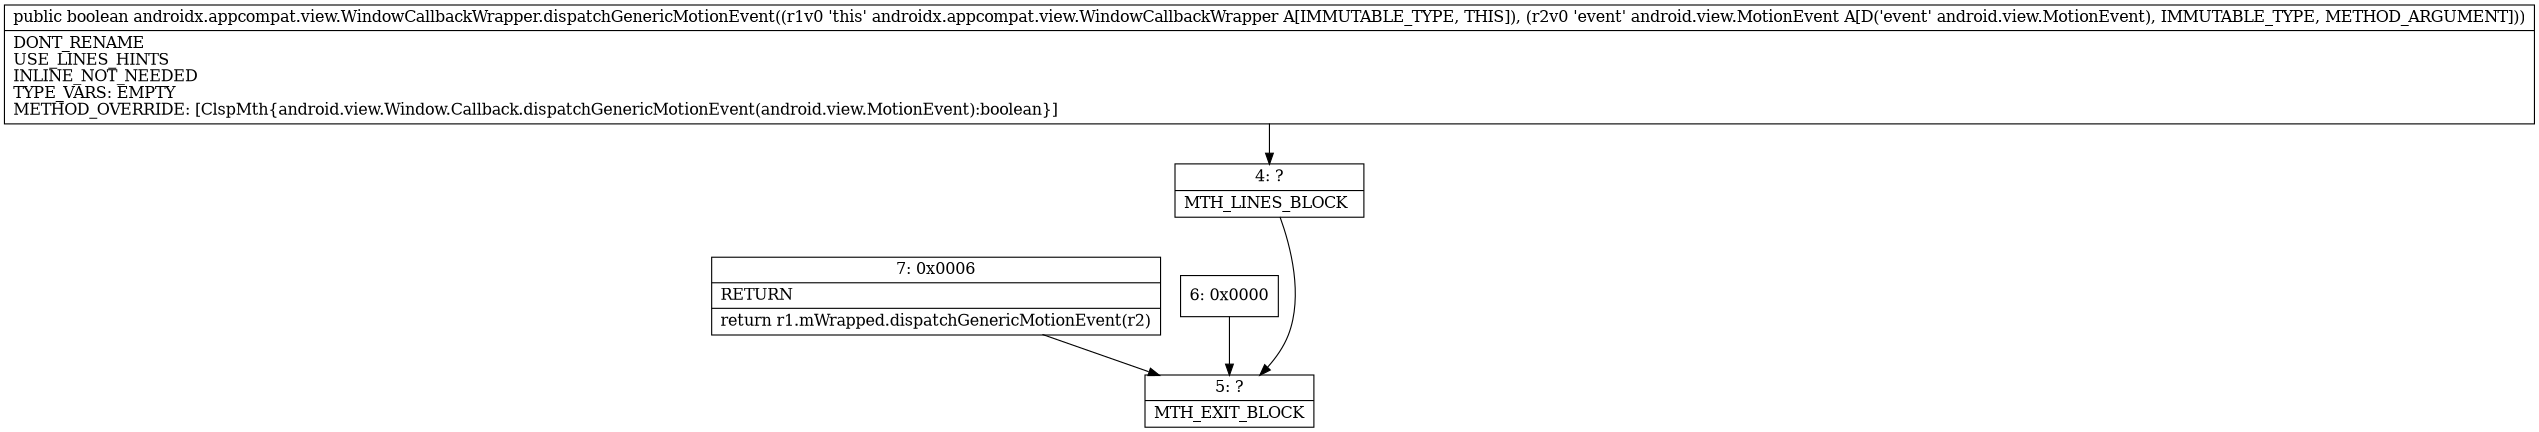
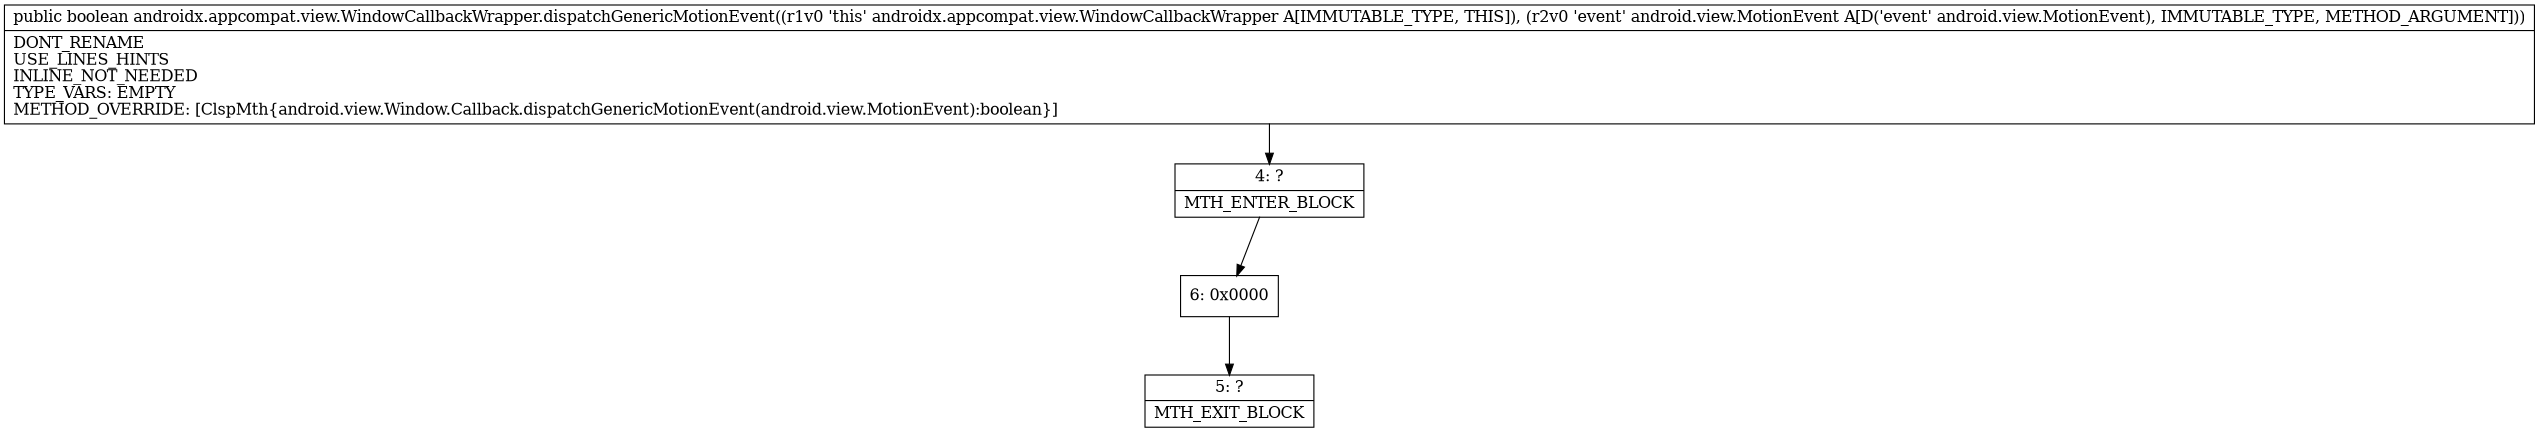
(1266, 203) -> (1269, 203)
(1295, 295) -> (1250, 241)
(936, 296) -> none
